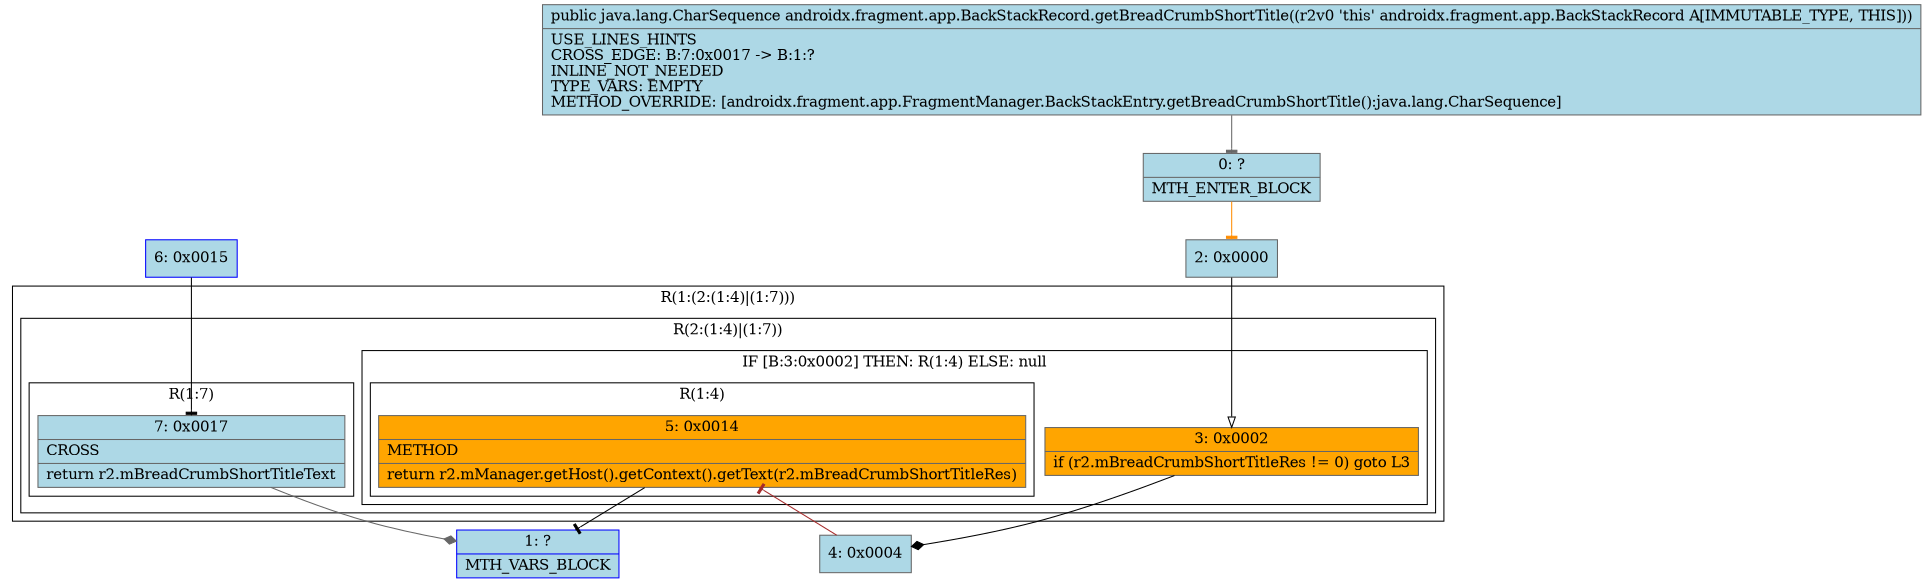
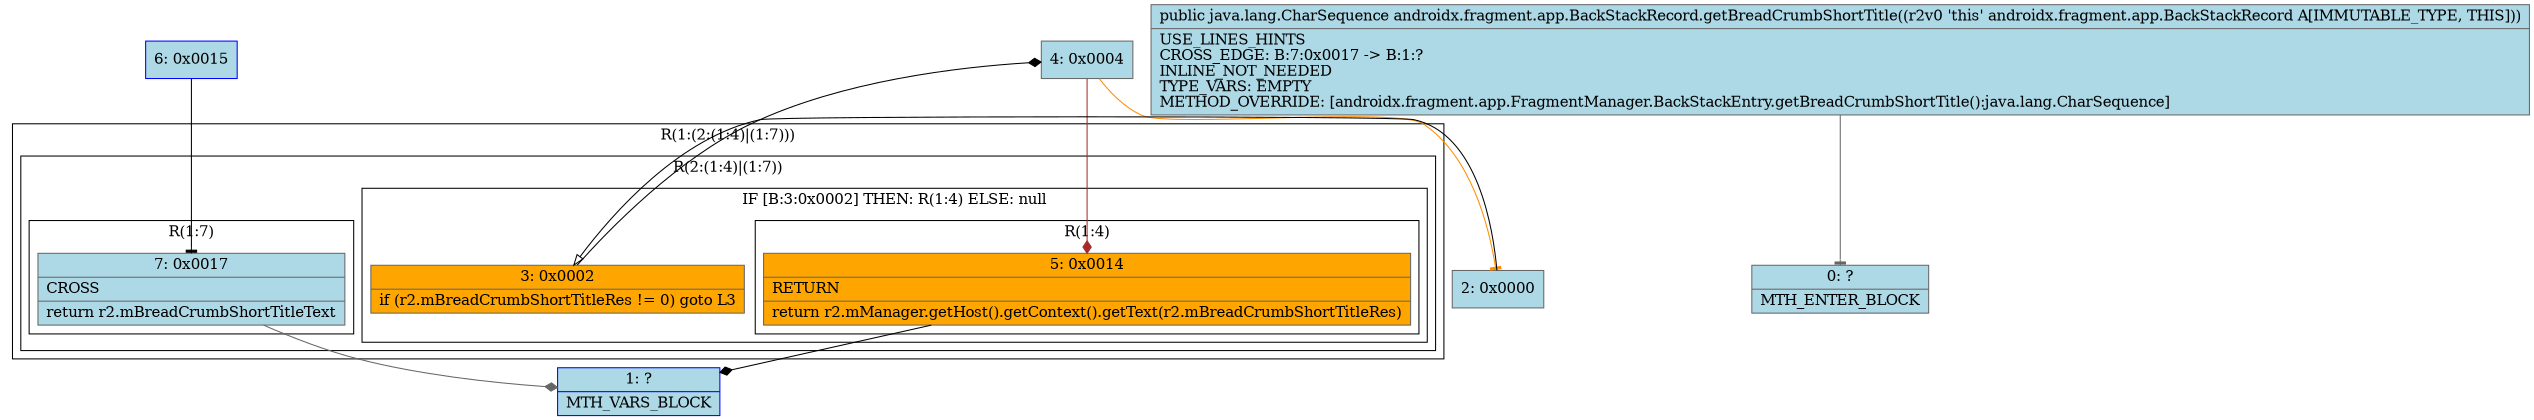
(1232, 218) -> (1336, 117)
(423, 451) -> (806, 289)
(613, 507) -> (832, 347)
(800, 513) -> (1087, 164)
